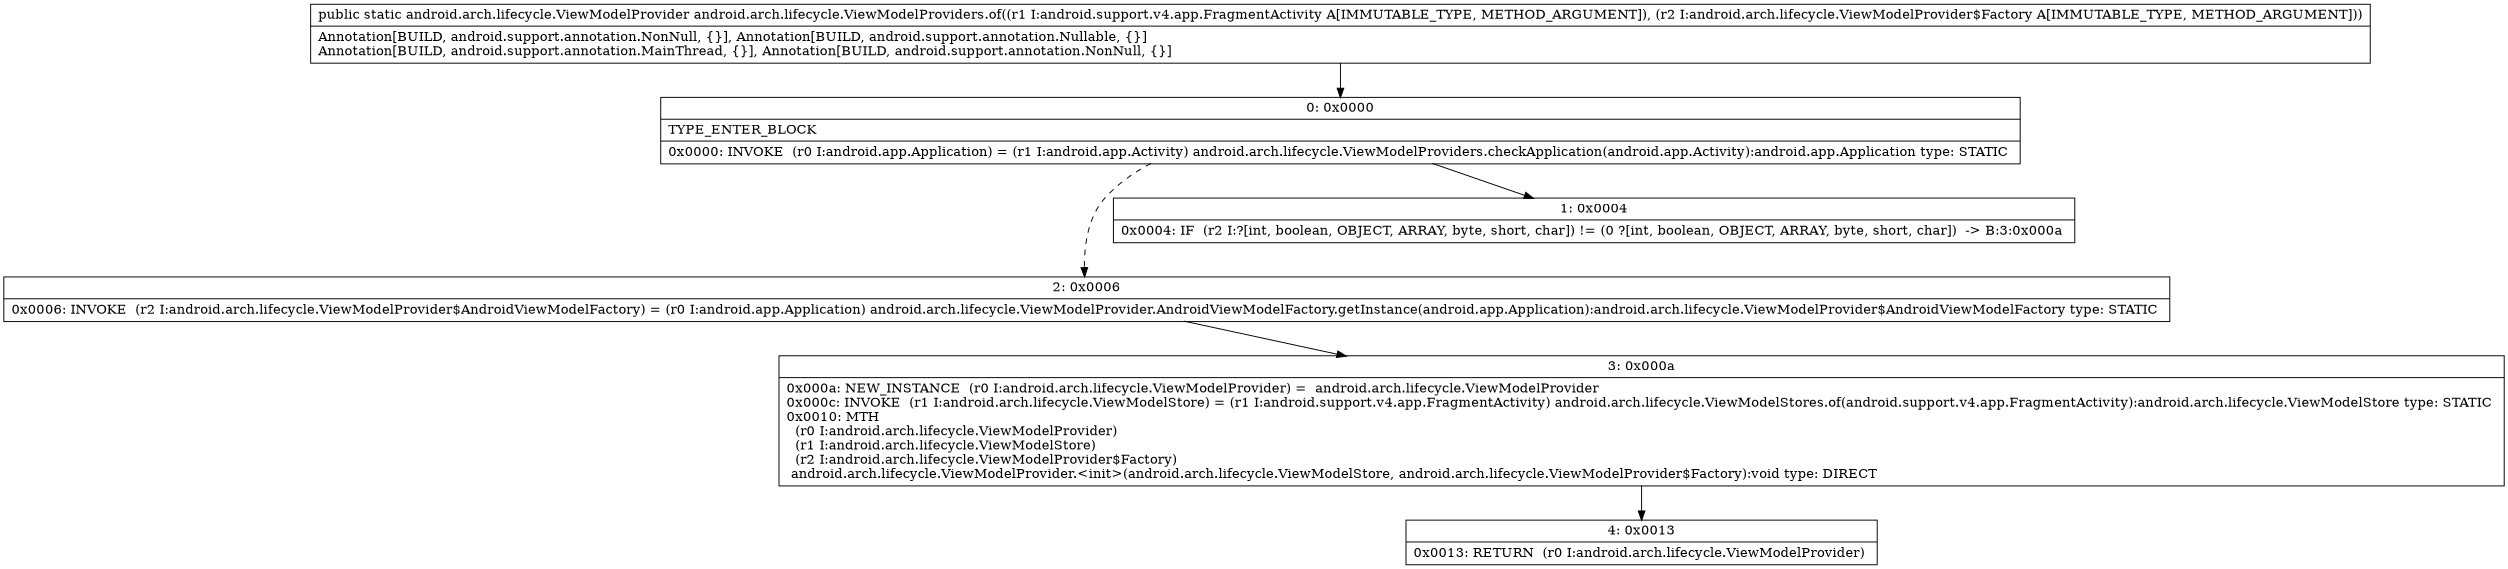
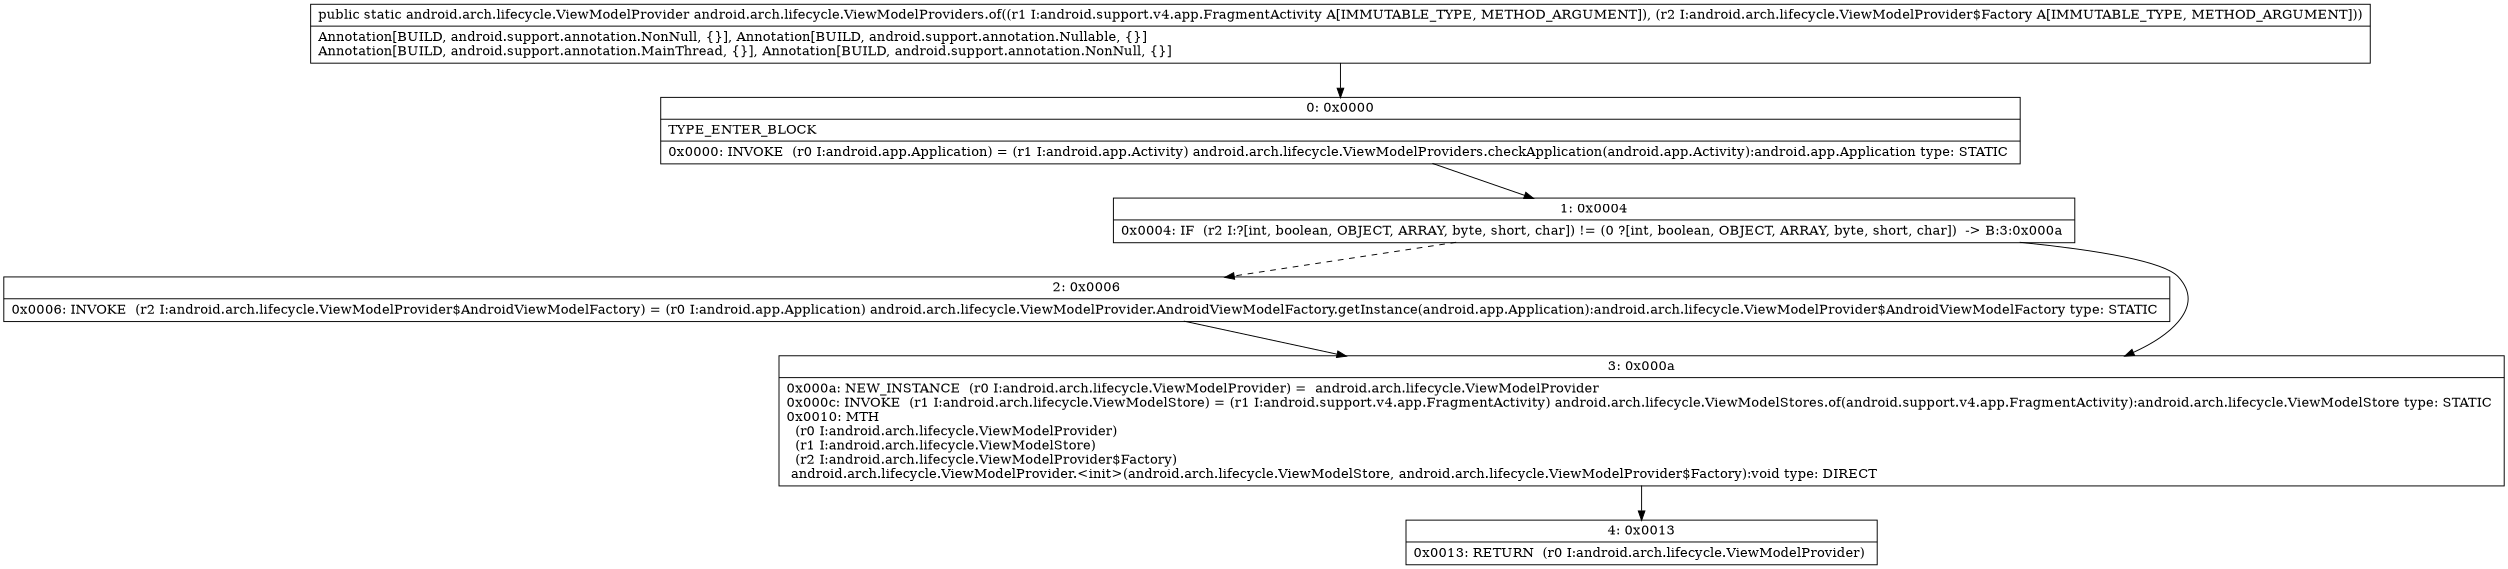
(1100, 204) -> (1345, 259)
none -> (2152, 264)
